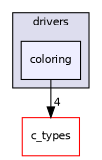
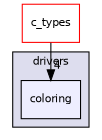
(51, 95) -> (51, 58)
